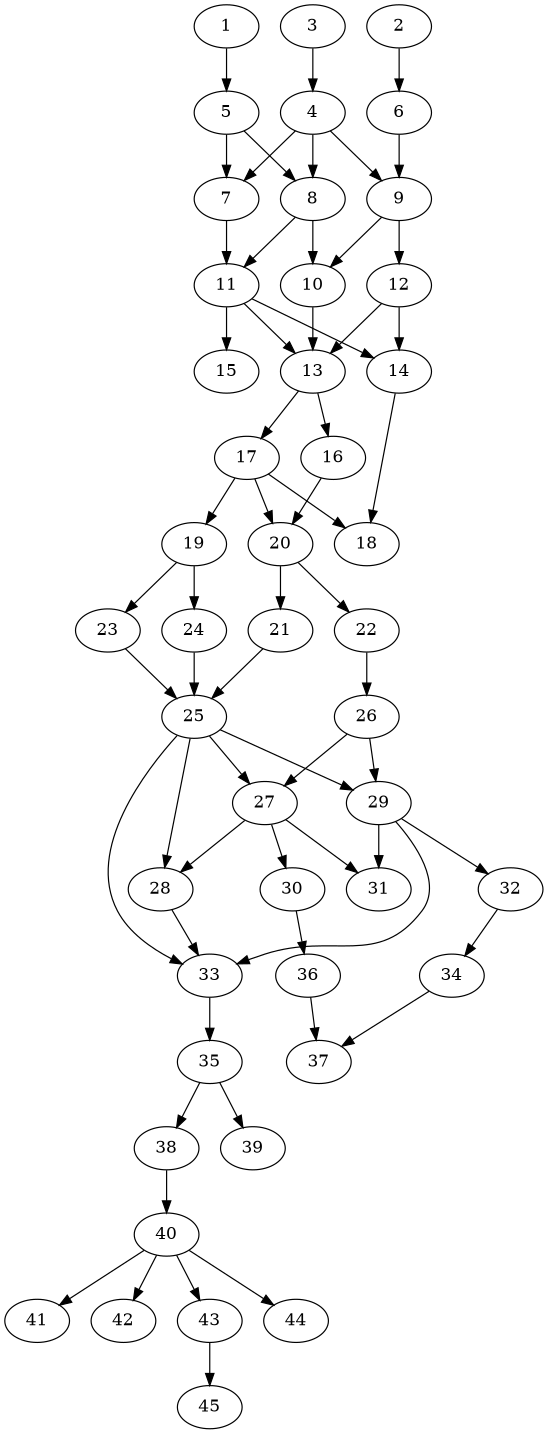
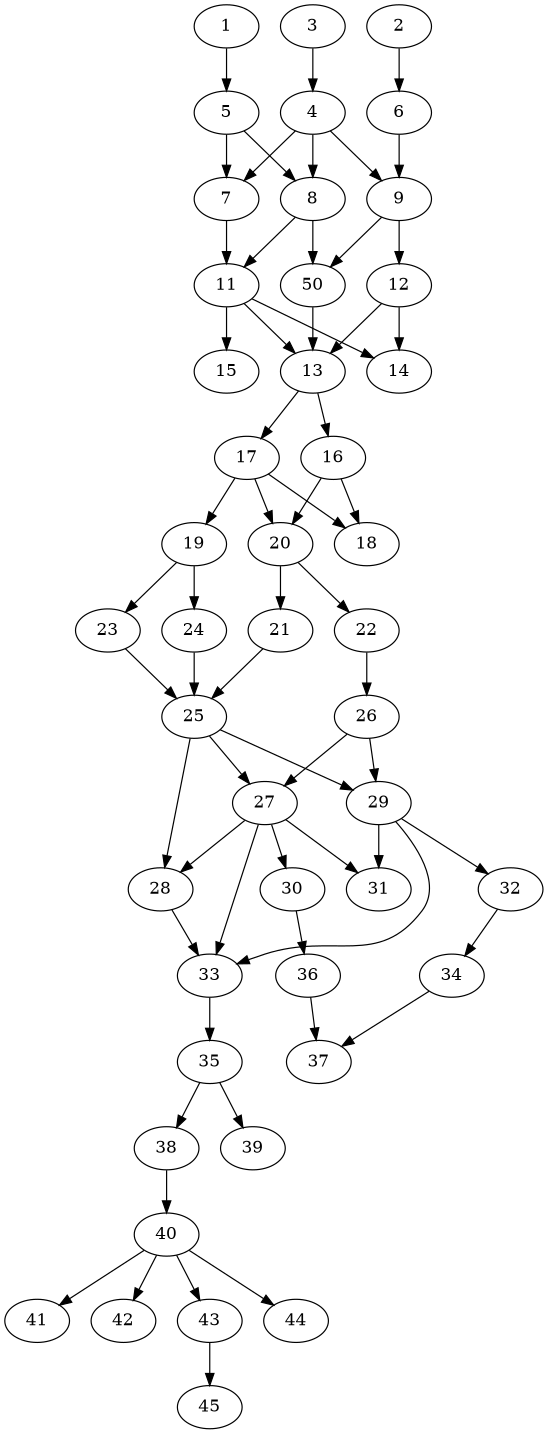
(313, 285) -> (313, 285)
(384, 452) -> (348, 495)
(111, 851) -> (239, 883)
